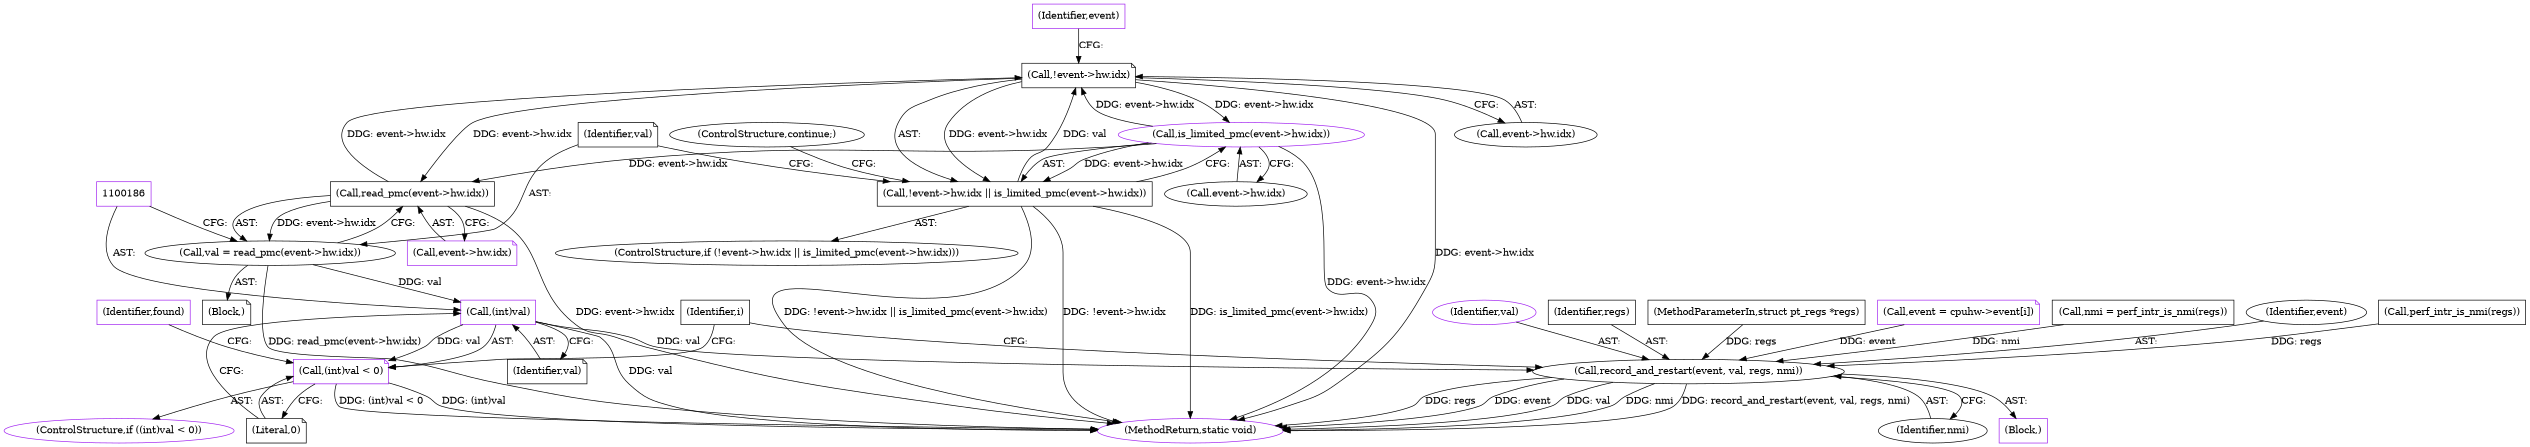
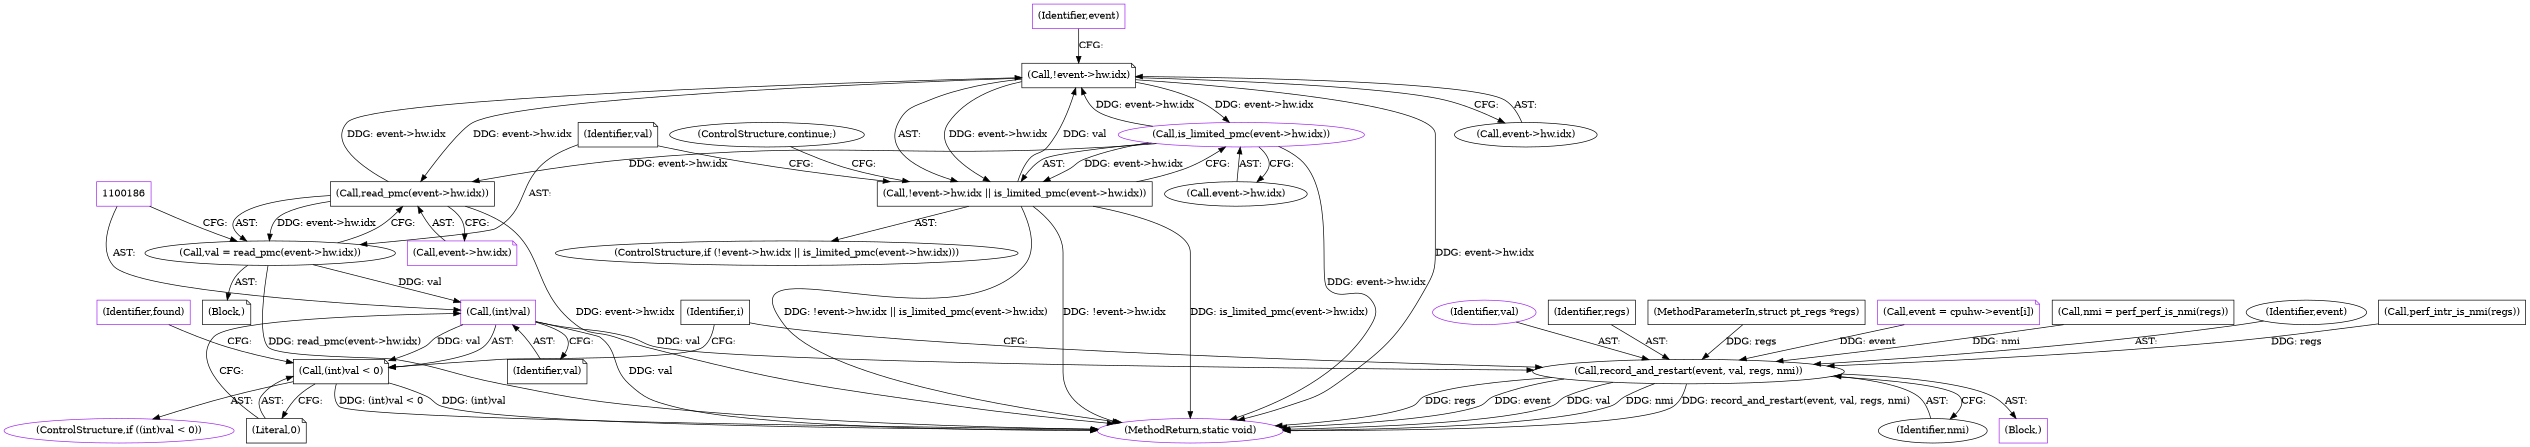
(2143, 312) -> (2143, 312)
(341, 372) -> (341, 372)
